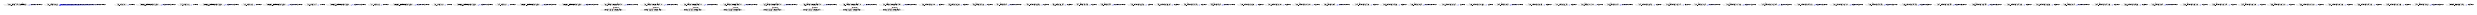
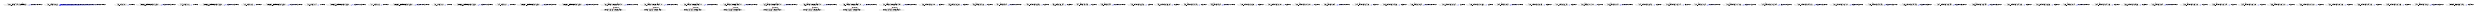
(812, 10) -> (812, 10)
